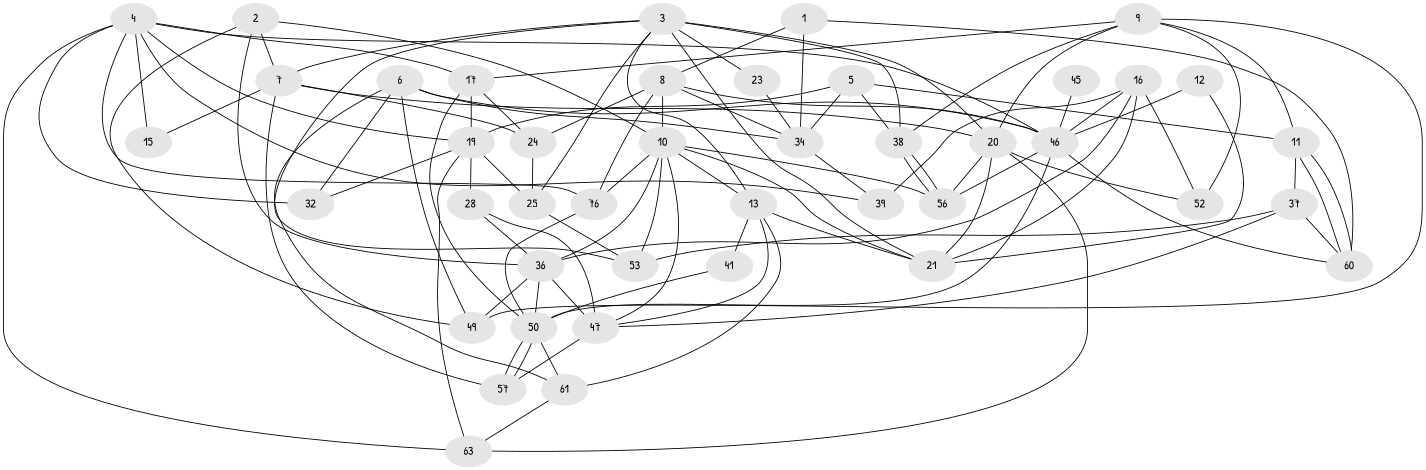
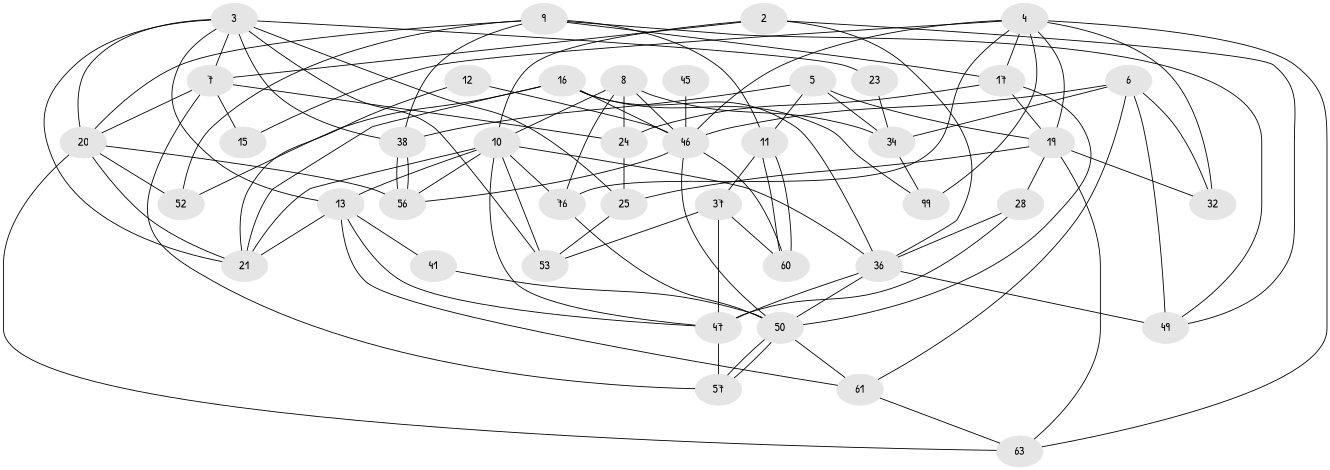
(804, 19) -> none
(881, 204) -> (926, 204)
